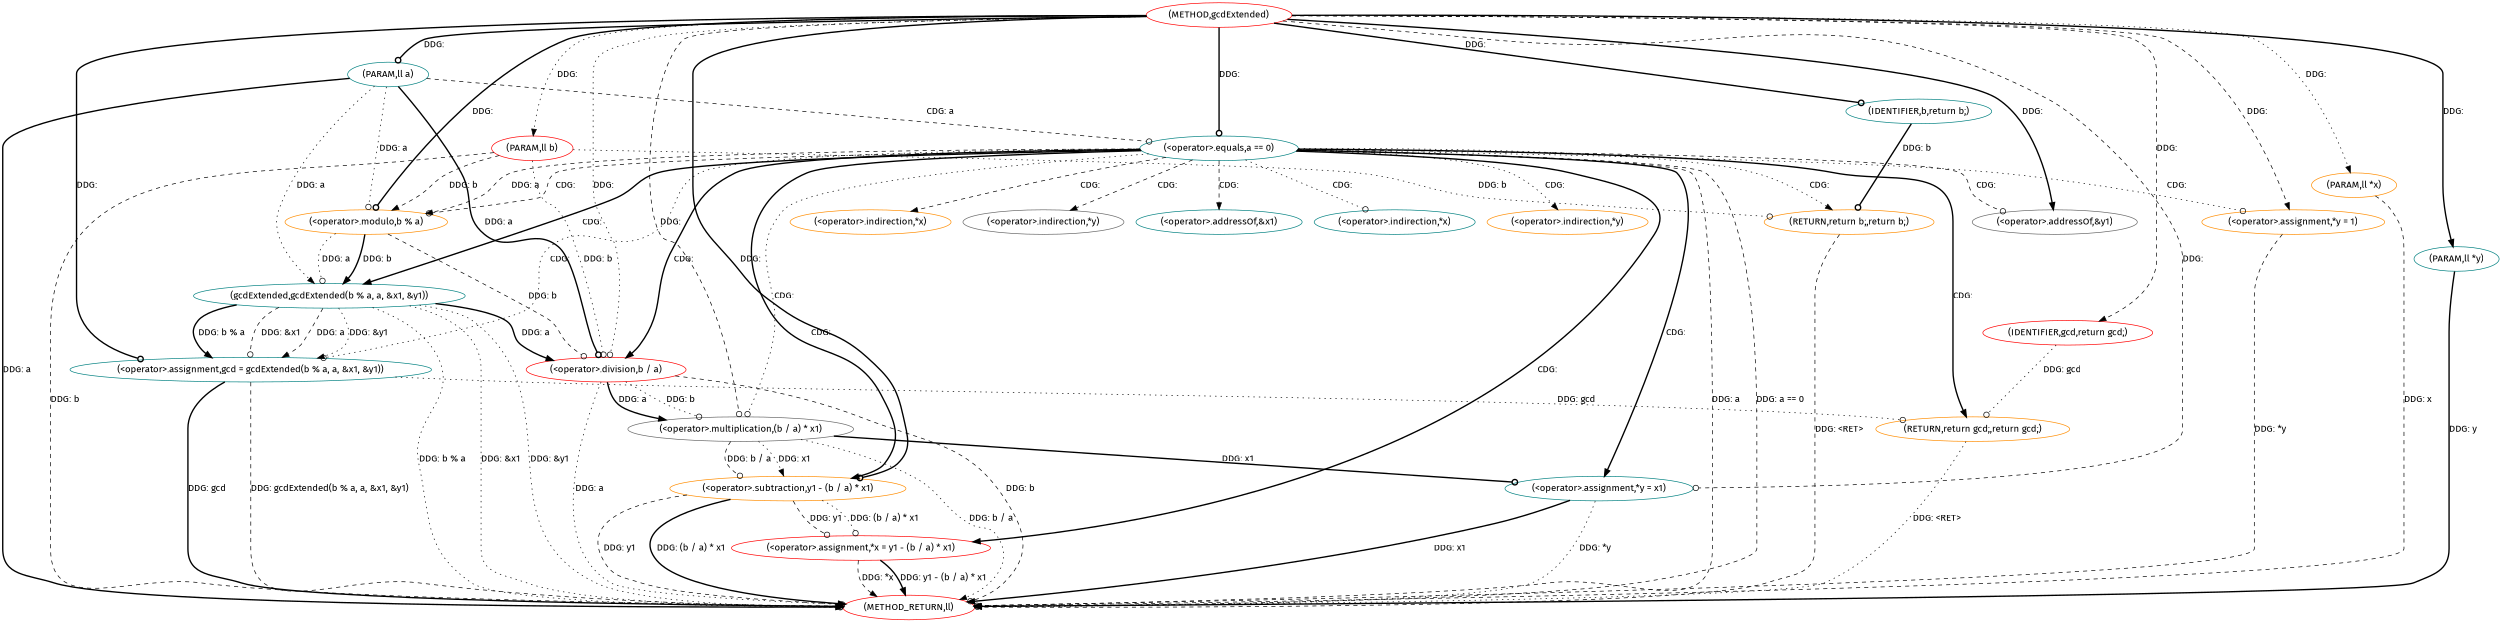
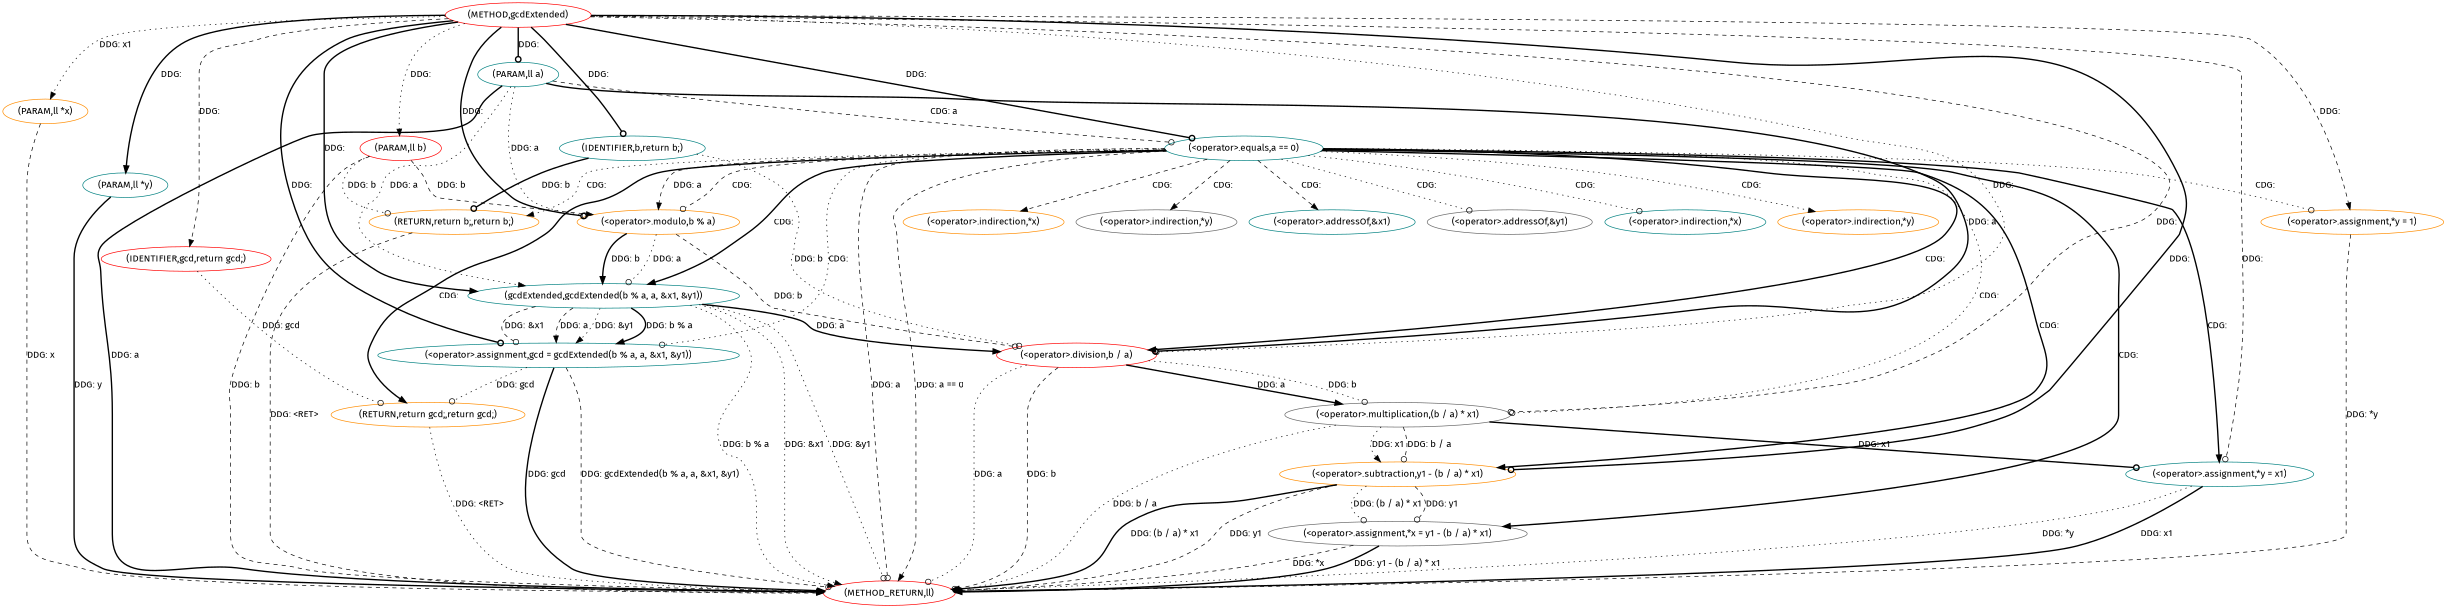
(1705, 50) -> (324, 156)
(2317, 74) -> (115, 45)
(1658, 155) -> (1374, 184)
(577, 251) -> (815, 288)
(861, 548) -> (1398, 534)
